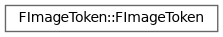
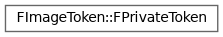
(112, 18) -> (112, 18)
